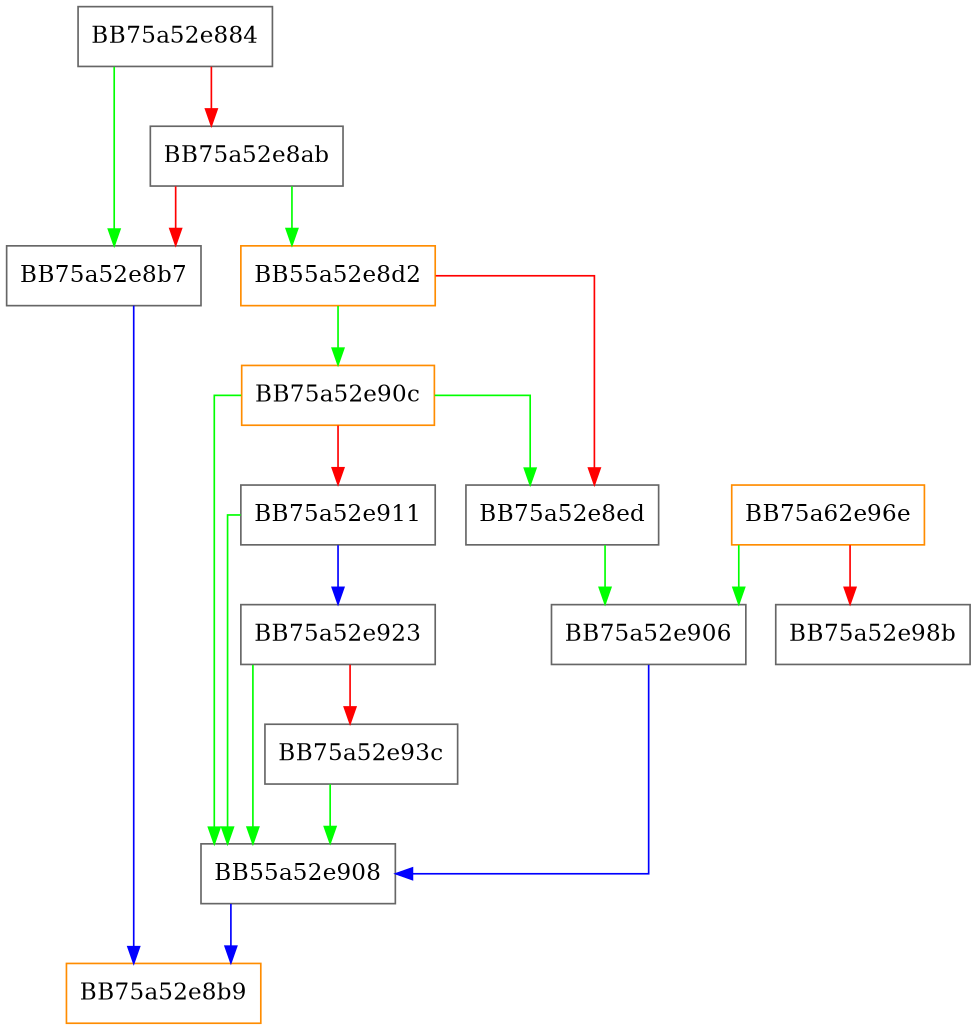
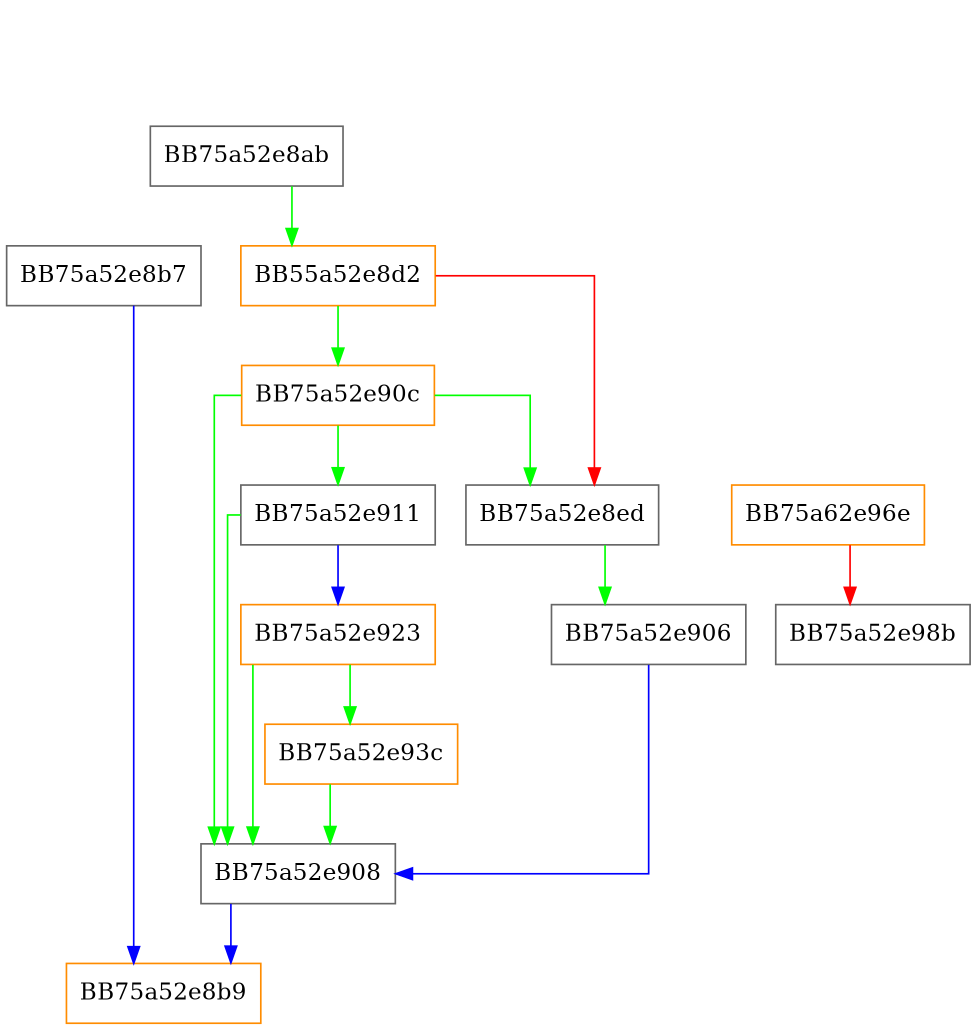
(175, 37) -> none
(176, 207) -> none
(338, 447) -> (338, 447)
(739, 566) -> none
(338, 635) -> (338, 635)
(350, 686) -> (350, 686)
(361, 754) -> (361, 754)
(298, 874) -> (298, 874)
